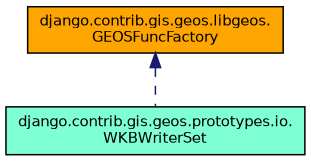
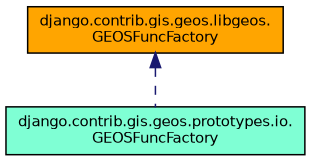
(155, 131) -> (155, 131)
